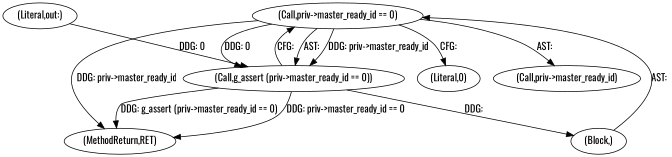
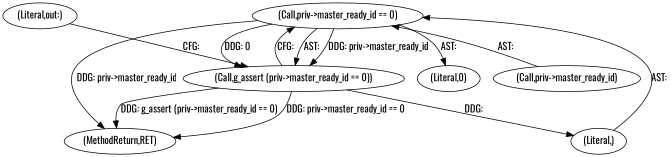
(487, 31) -> (469, 44)
(192, 47) -> (192, 47)
(450, 47) -> (450, 47)
(599, 141) -> (599, 141)
